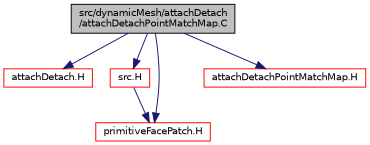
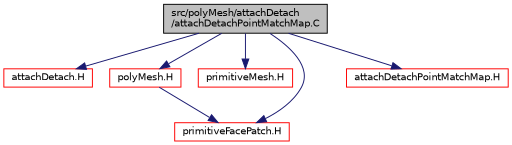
(153, 19) -> (245, 19)
(130, 78) -> (145, 78)
none -> (245, 78)
